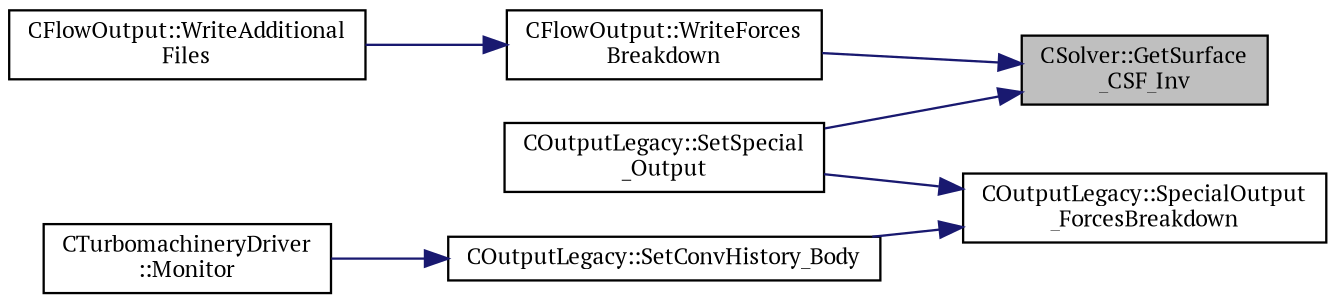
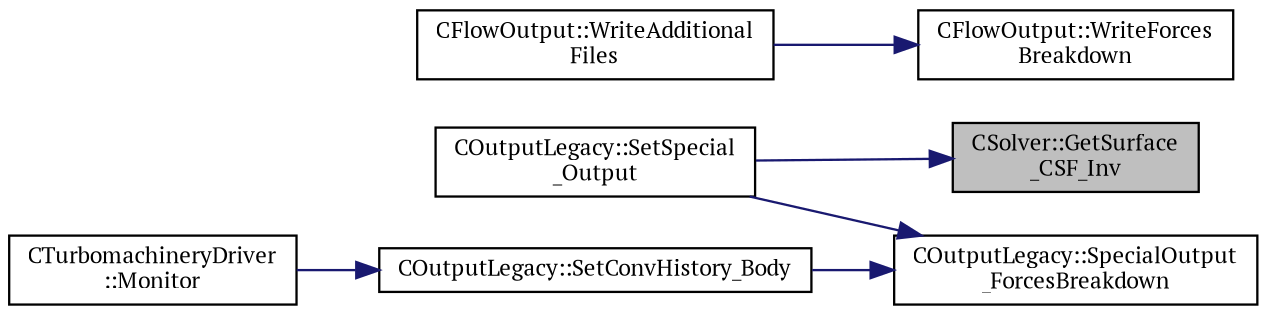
(910, 58) -> none
